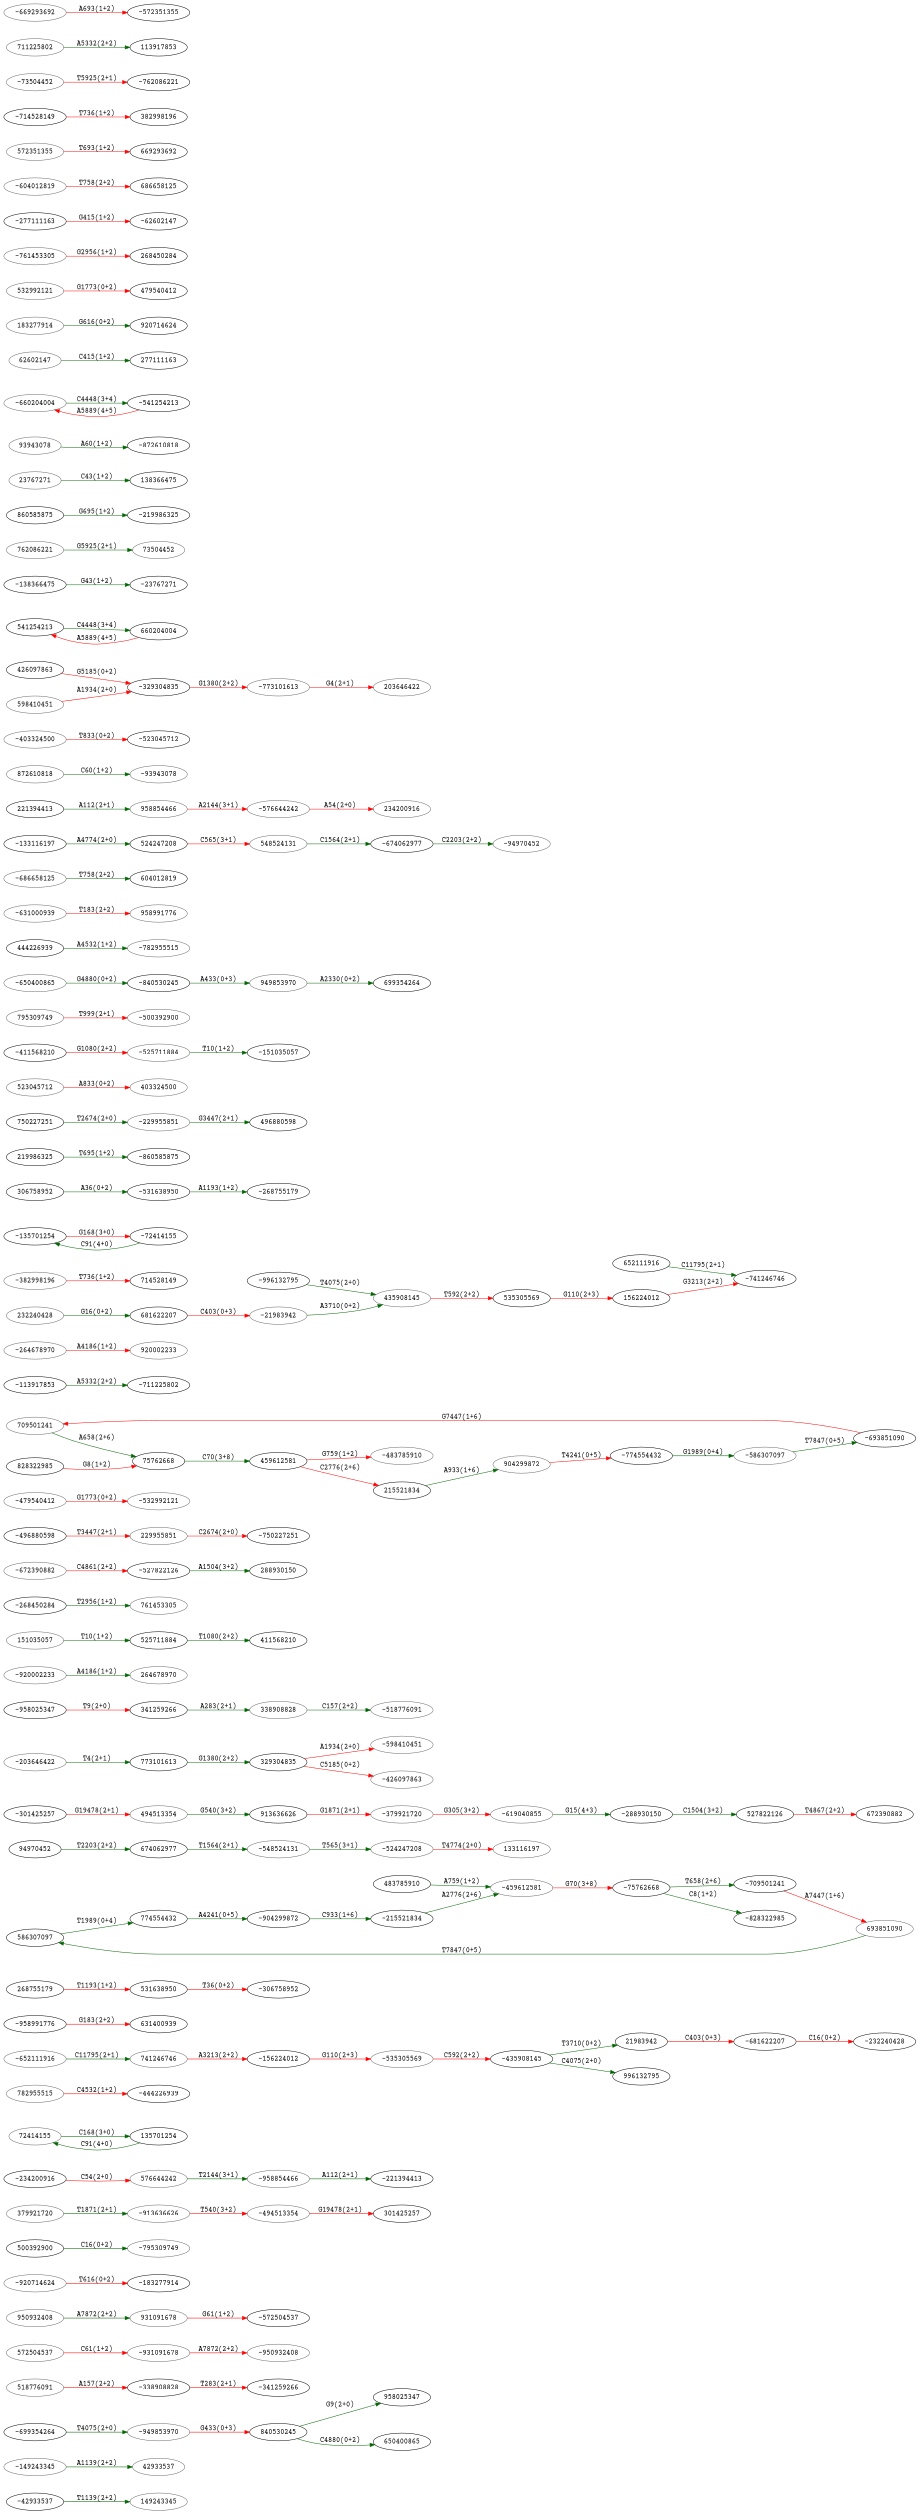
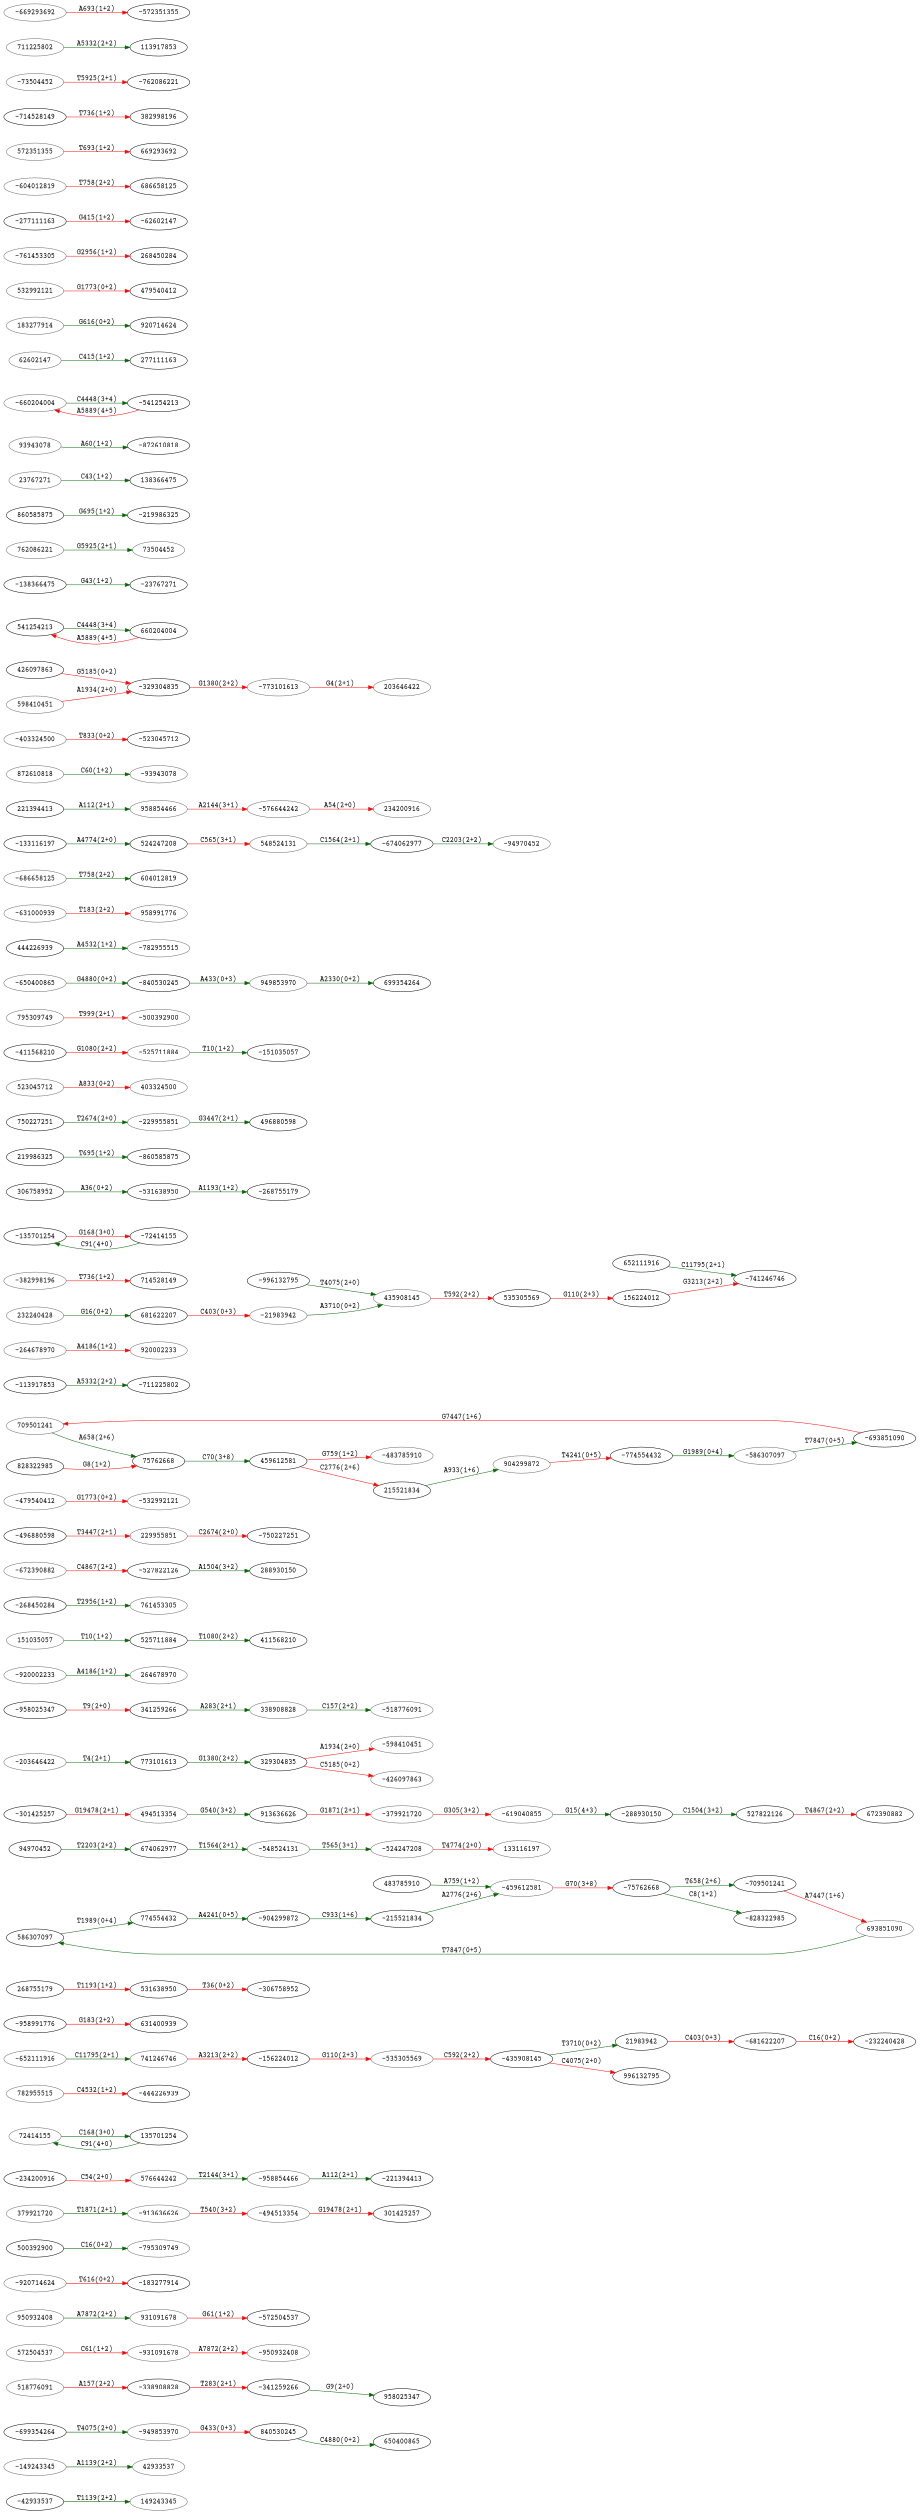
(97, 1567) -> (97, 1567)
(580, 2067) -> (580, 2067)
(338, 2415) -> (339, 2392)
